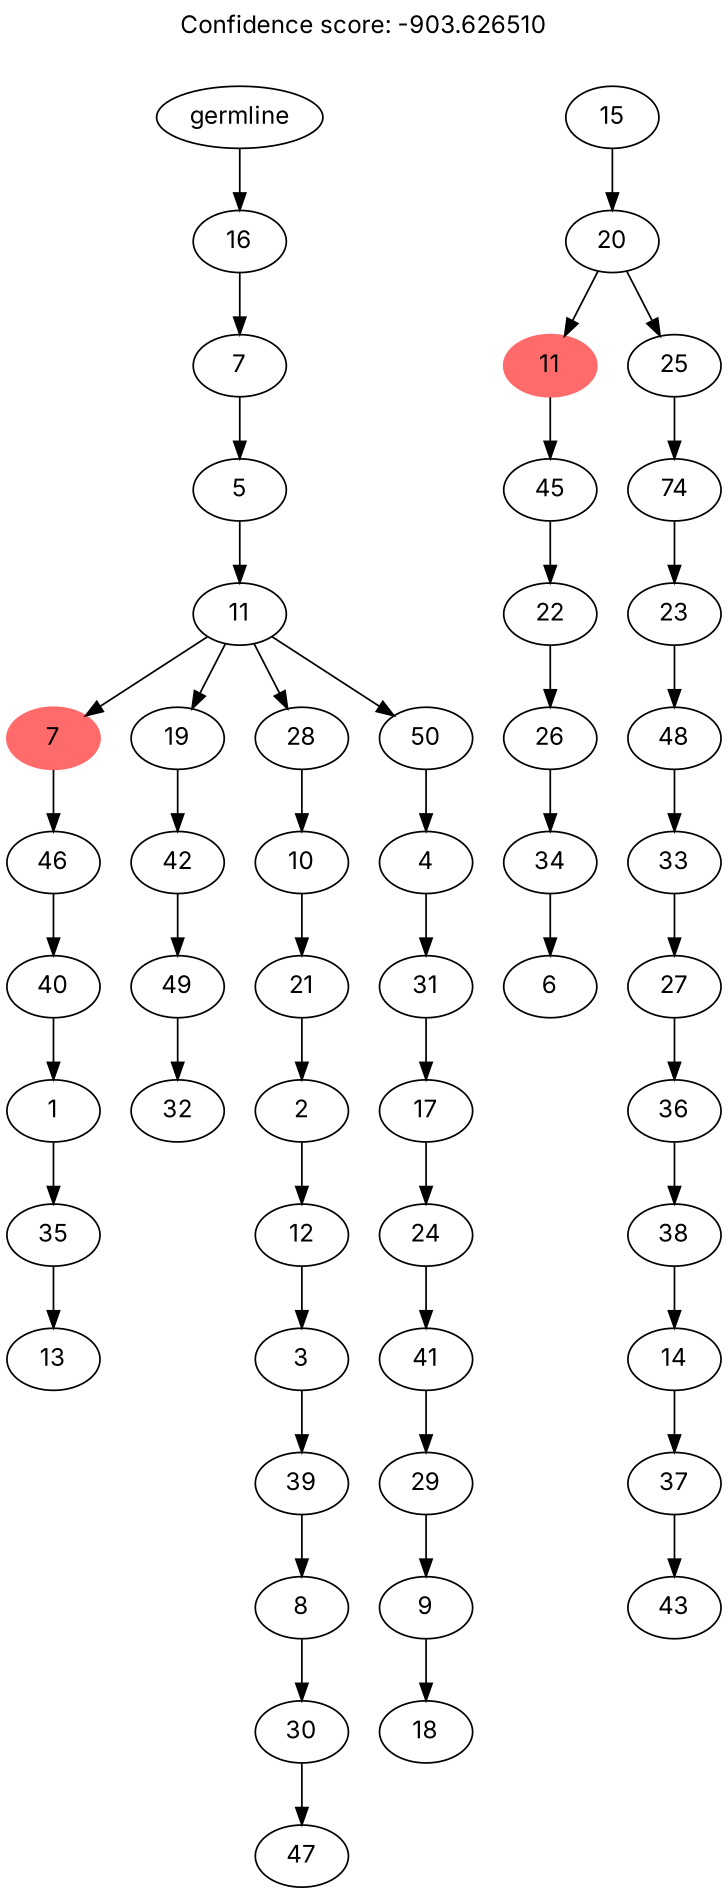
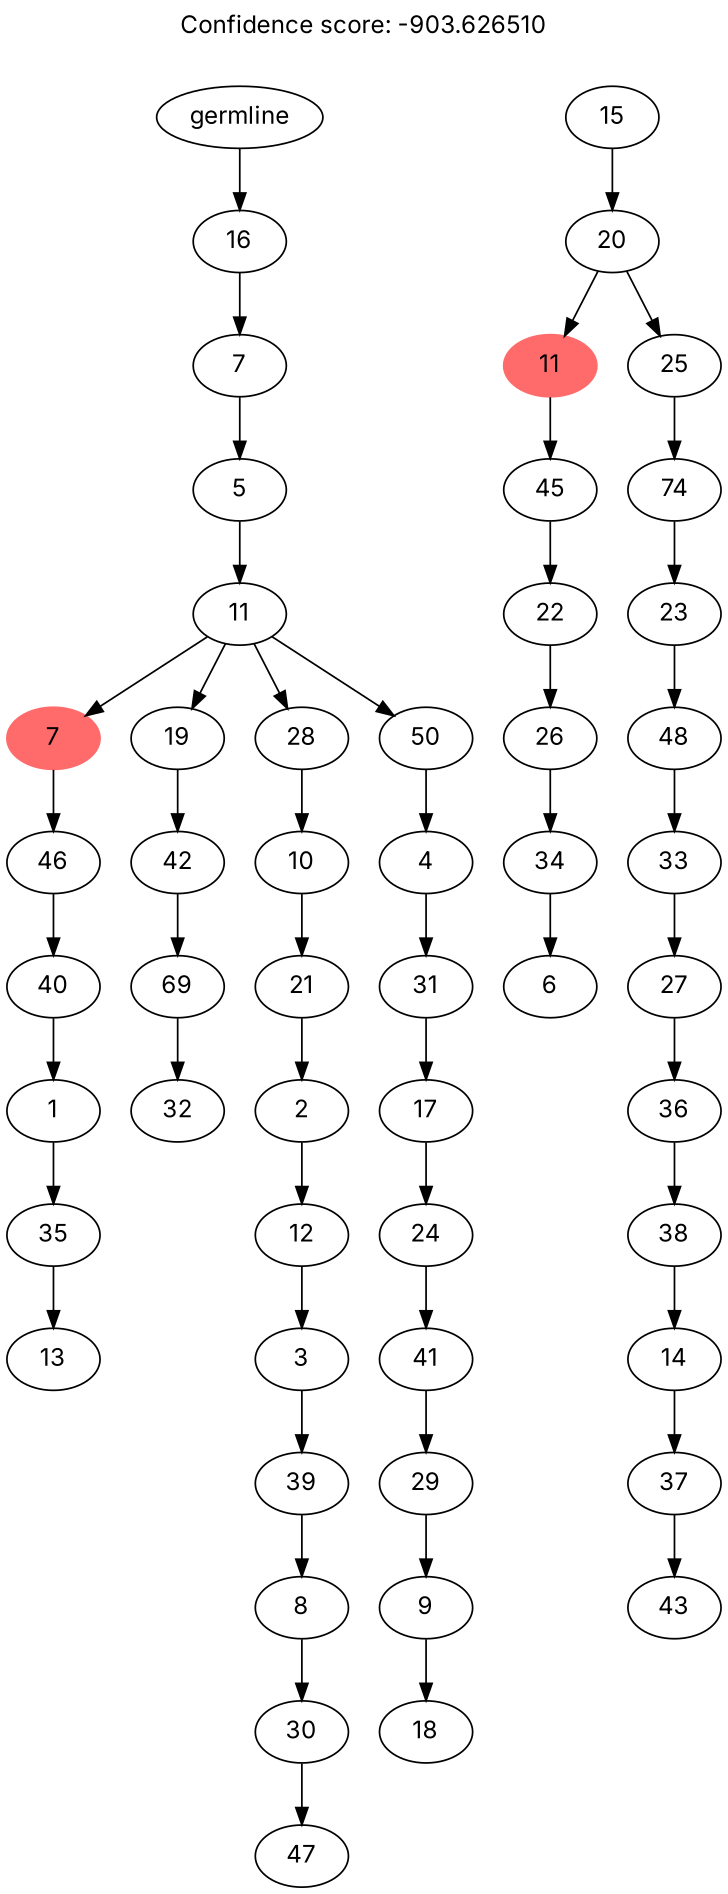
(178, 987) -> (178, 987)
